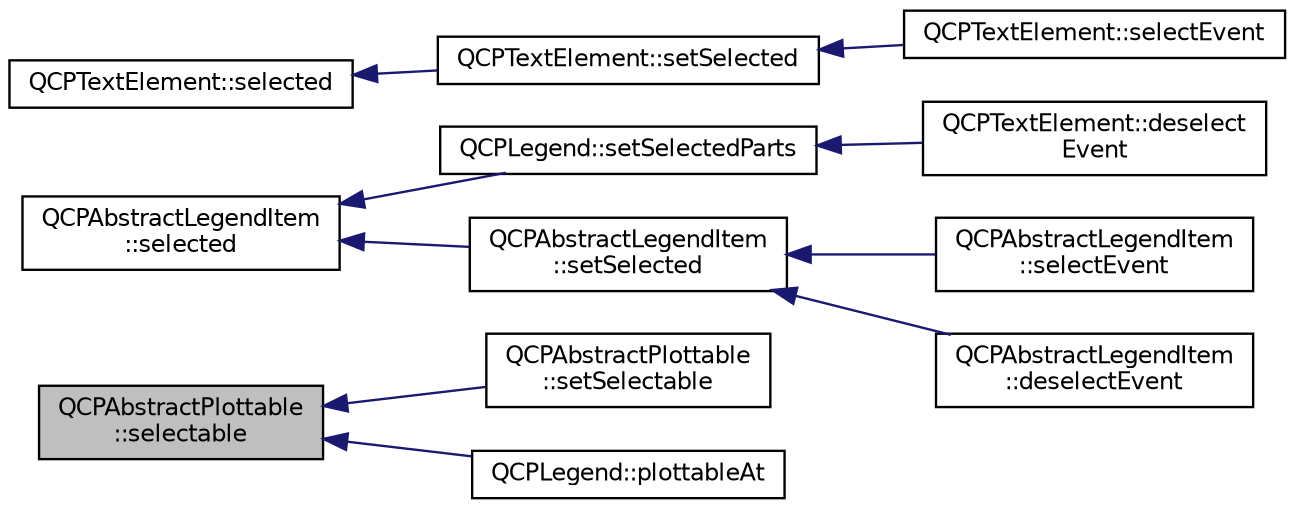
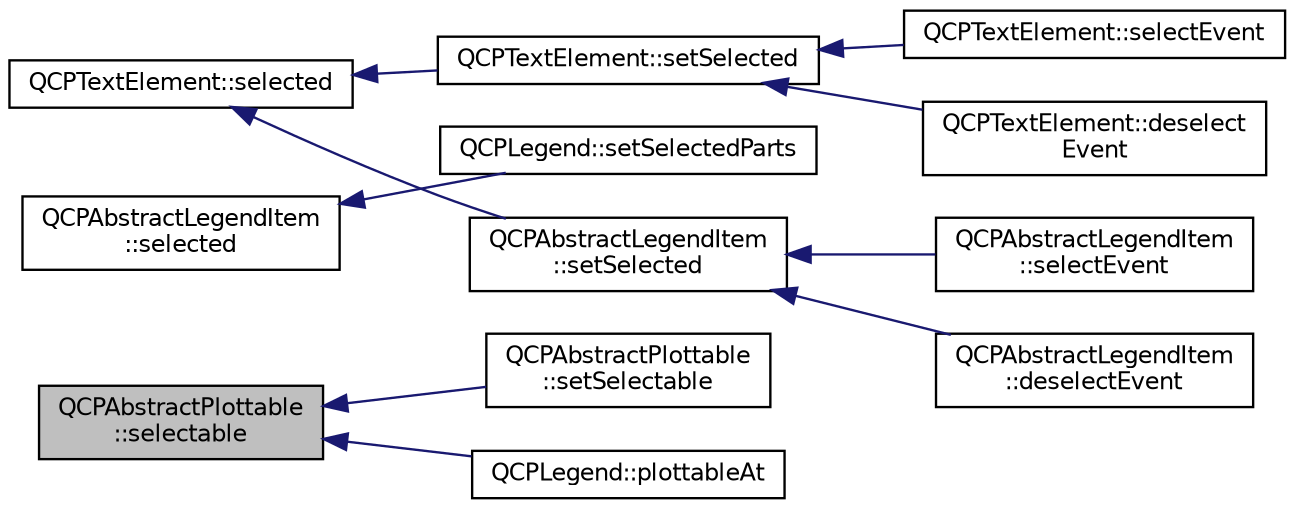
(882, 144) -> (855, 98)
(417, 244) -> (378, 172)
